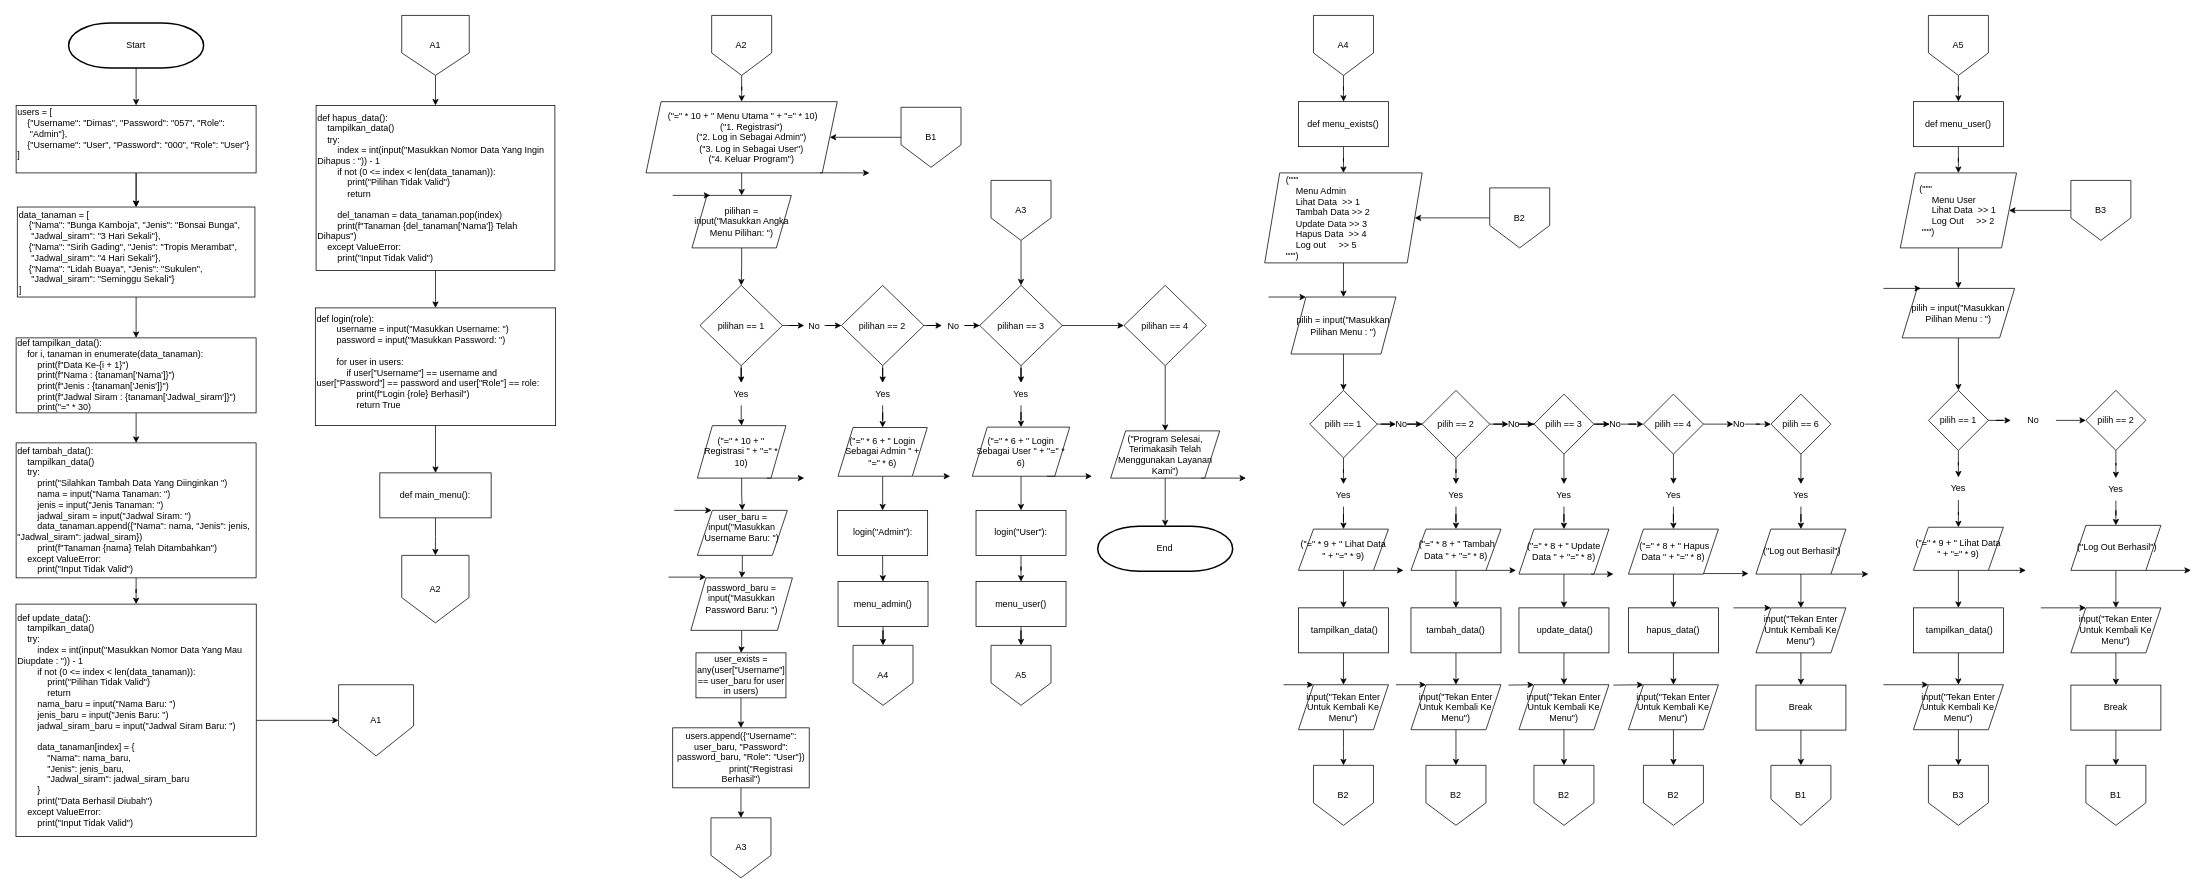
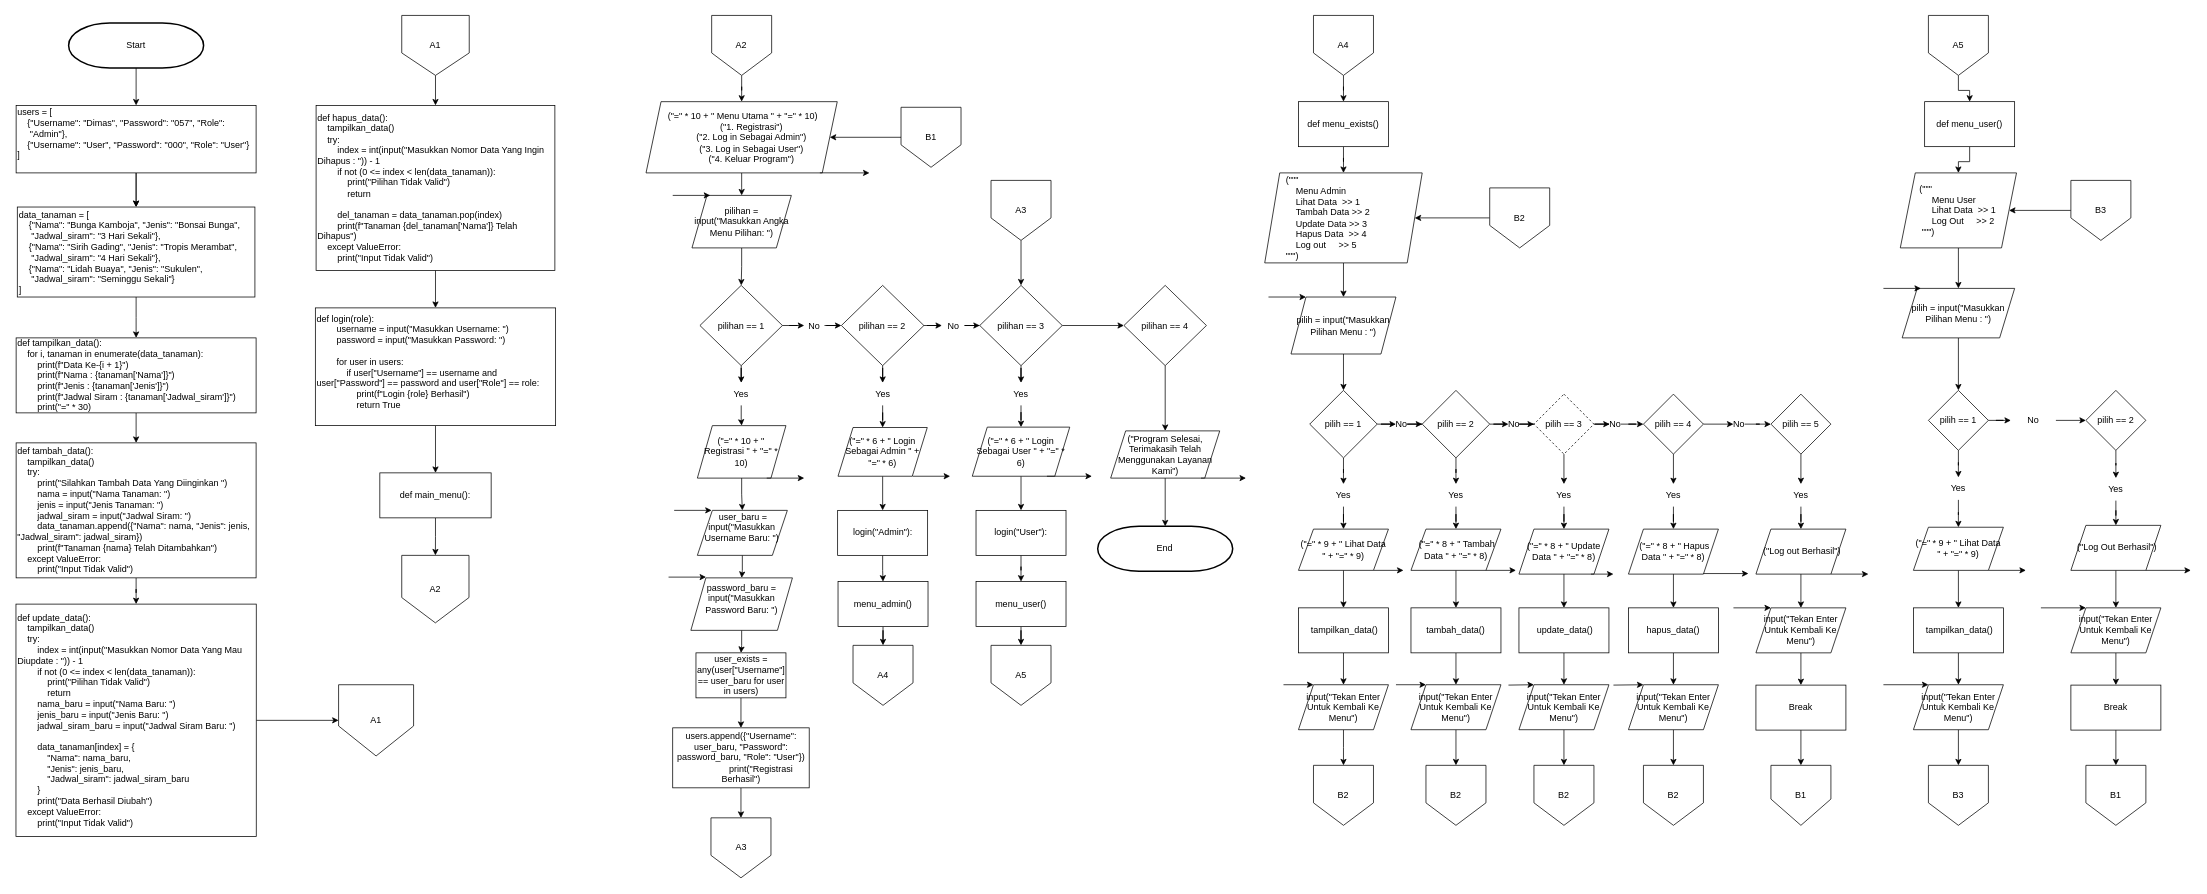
(1959, 124) -> (1970, 124)
(1564, 424) -> (1564, 424)
(1801, 424) -> (1801, 424)
